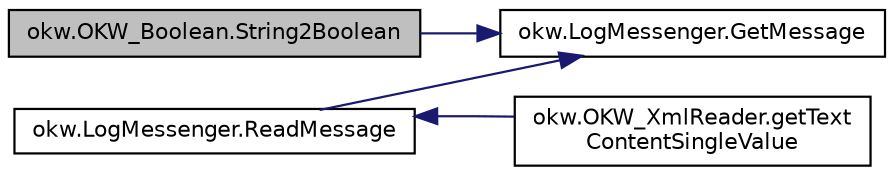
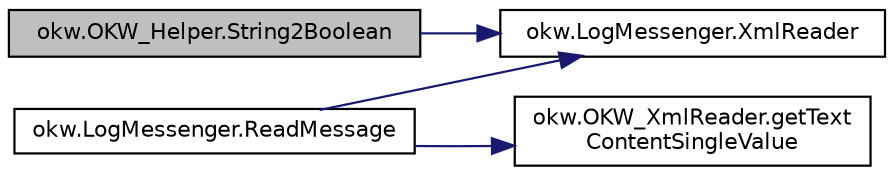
(215, 33) -> (215, 33)
(693, 33) -> (693, 33)
(476, 116) -> (453, 146)
